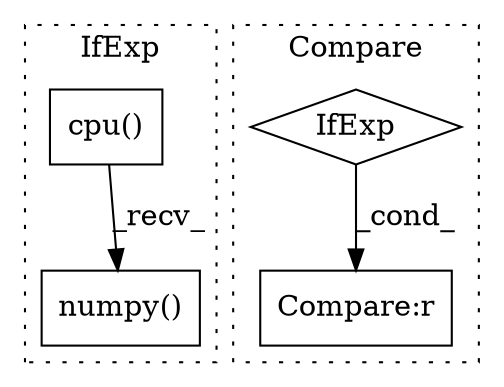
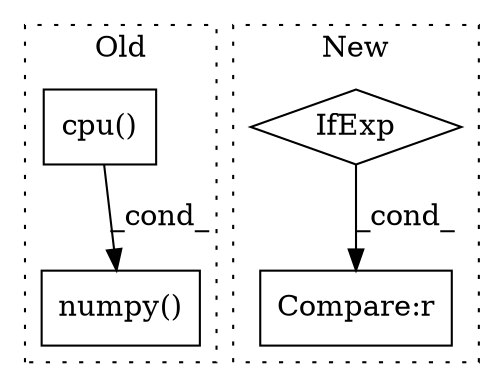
(121, 49) -> (121, 49)
(356, 49) -> (356, 49)
(159, 218) -> (160, 218)
